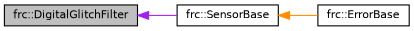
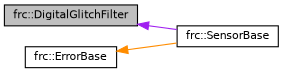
(304, 15) -> (152, 46)
